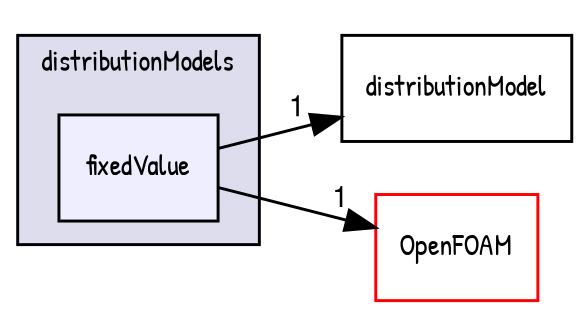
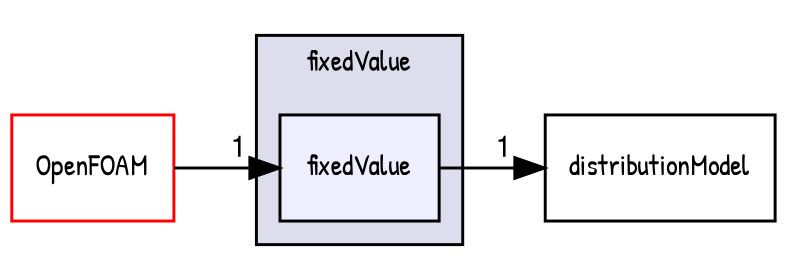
(139, 63) -> (360, 63)
(282, 204) -> (212, 168)
